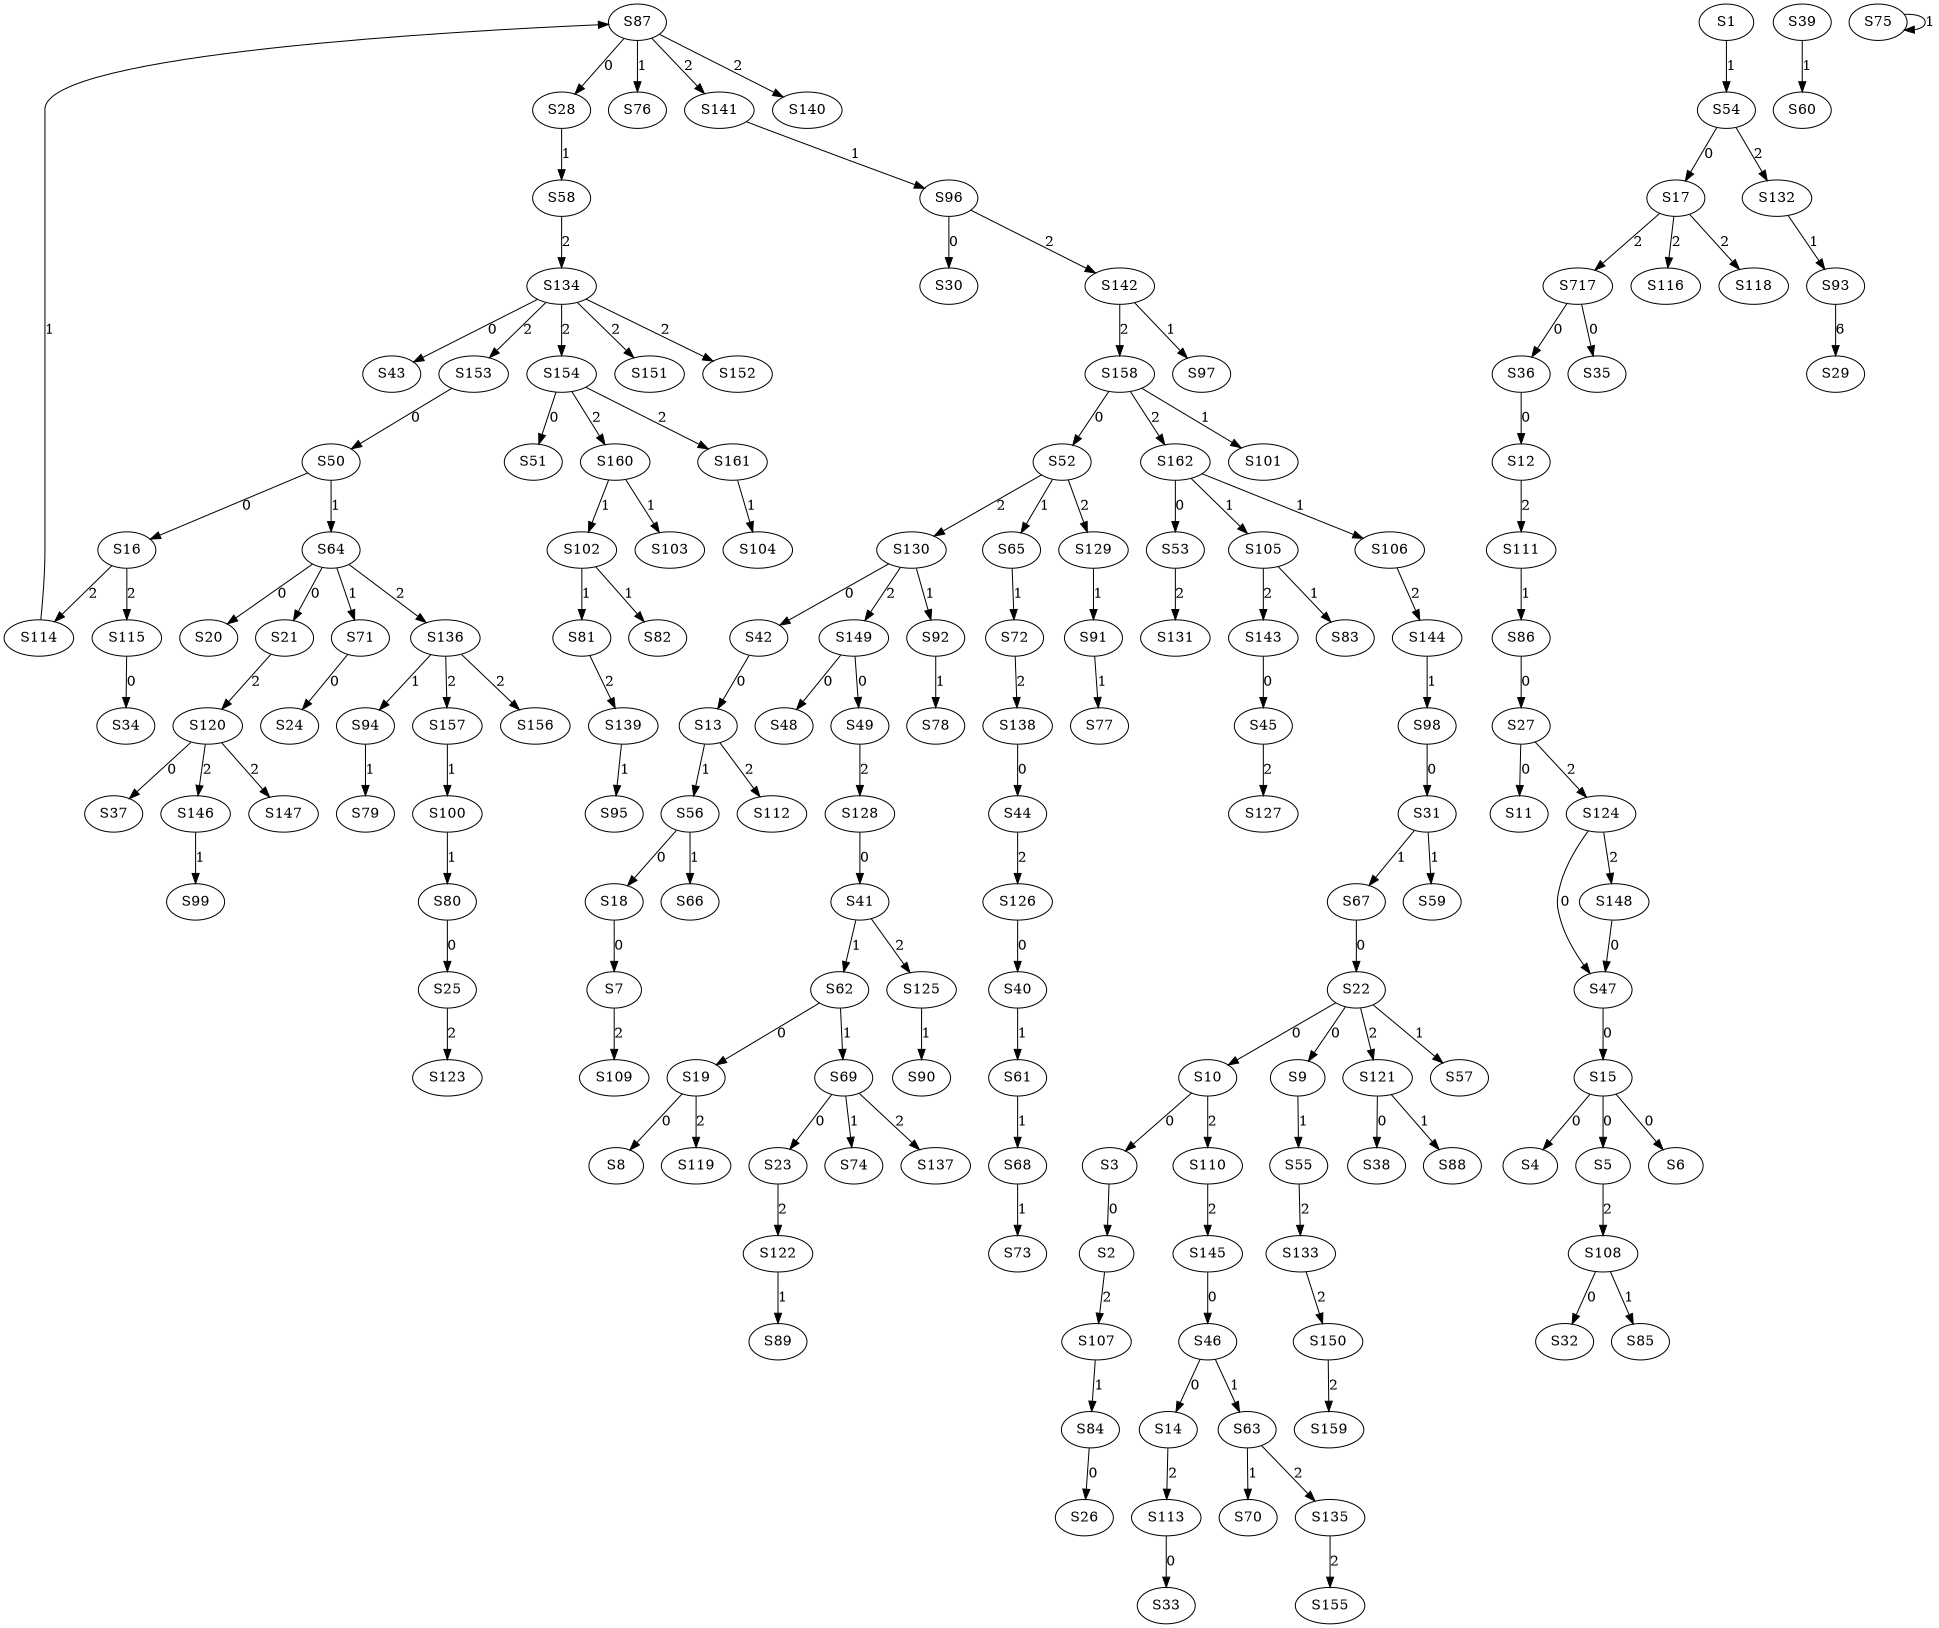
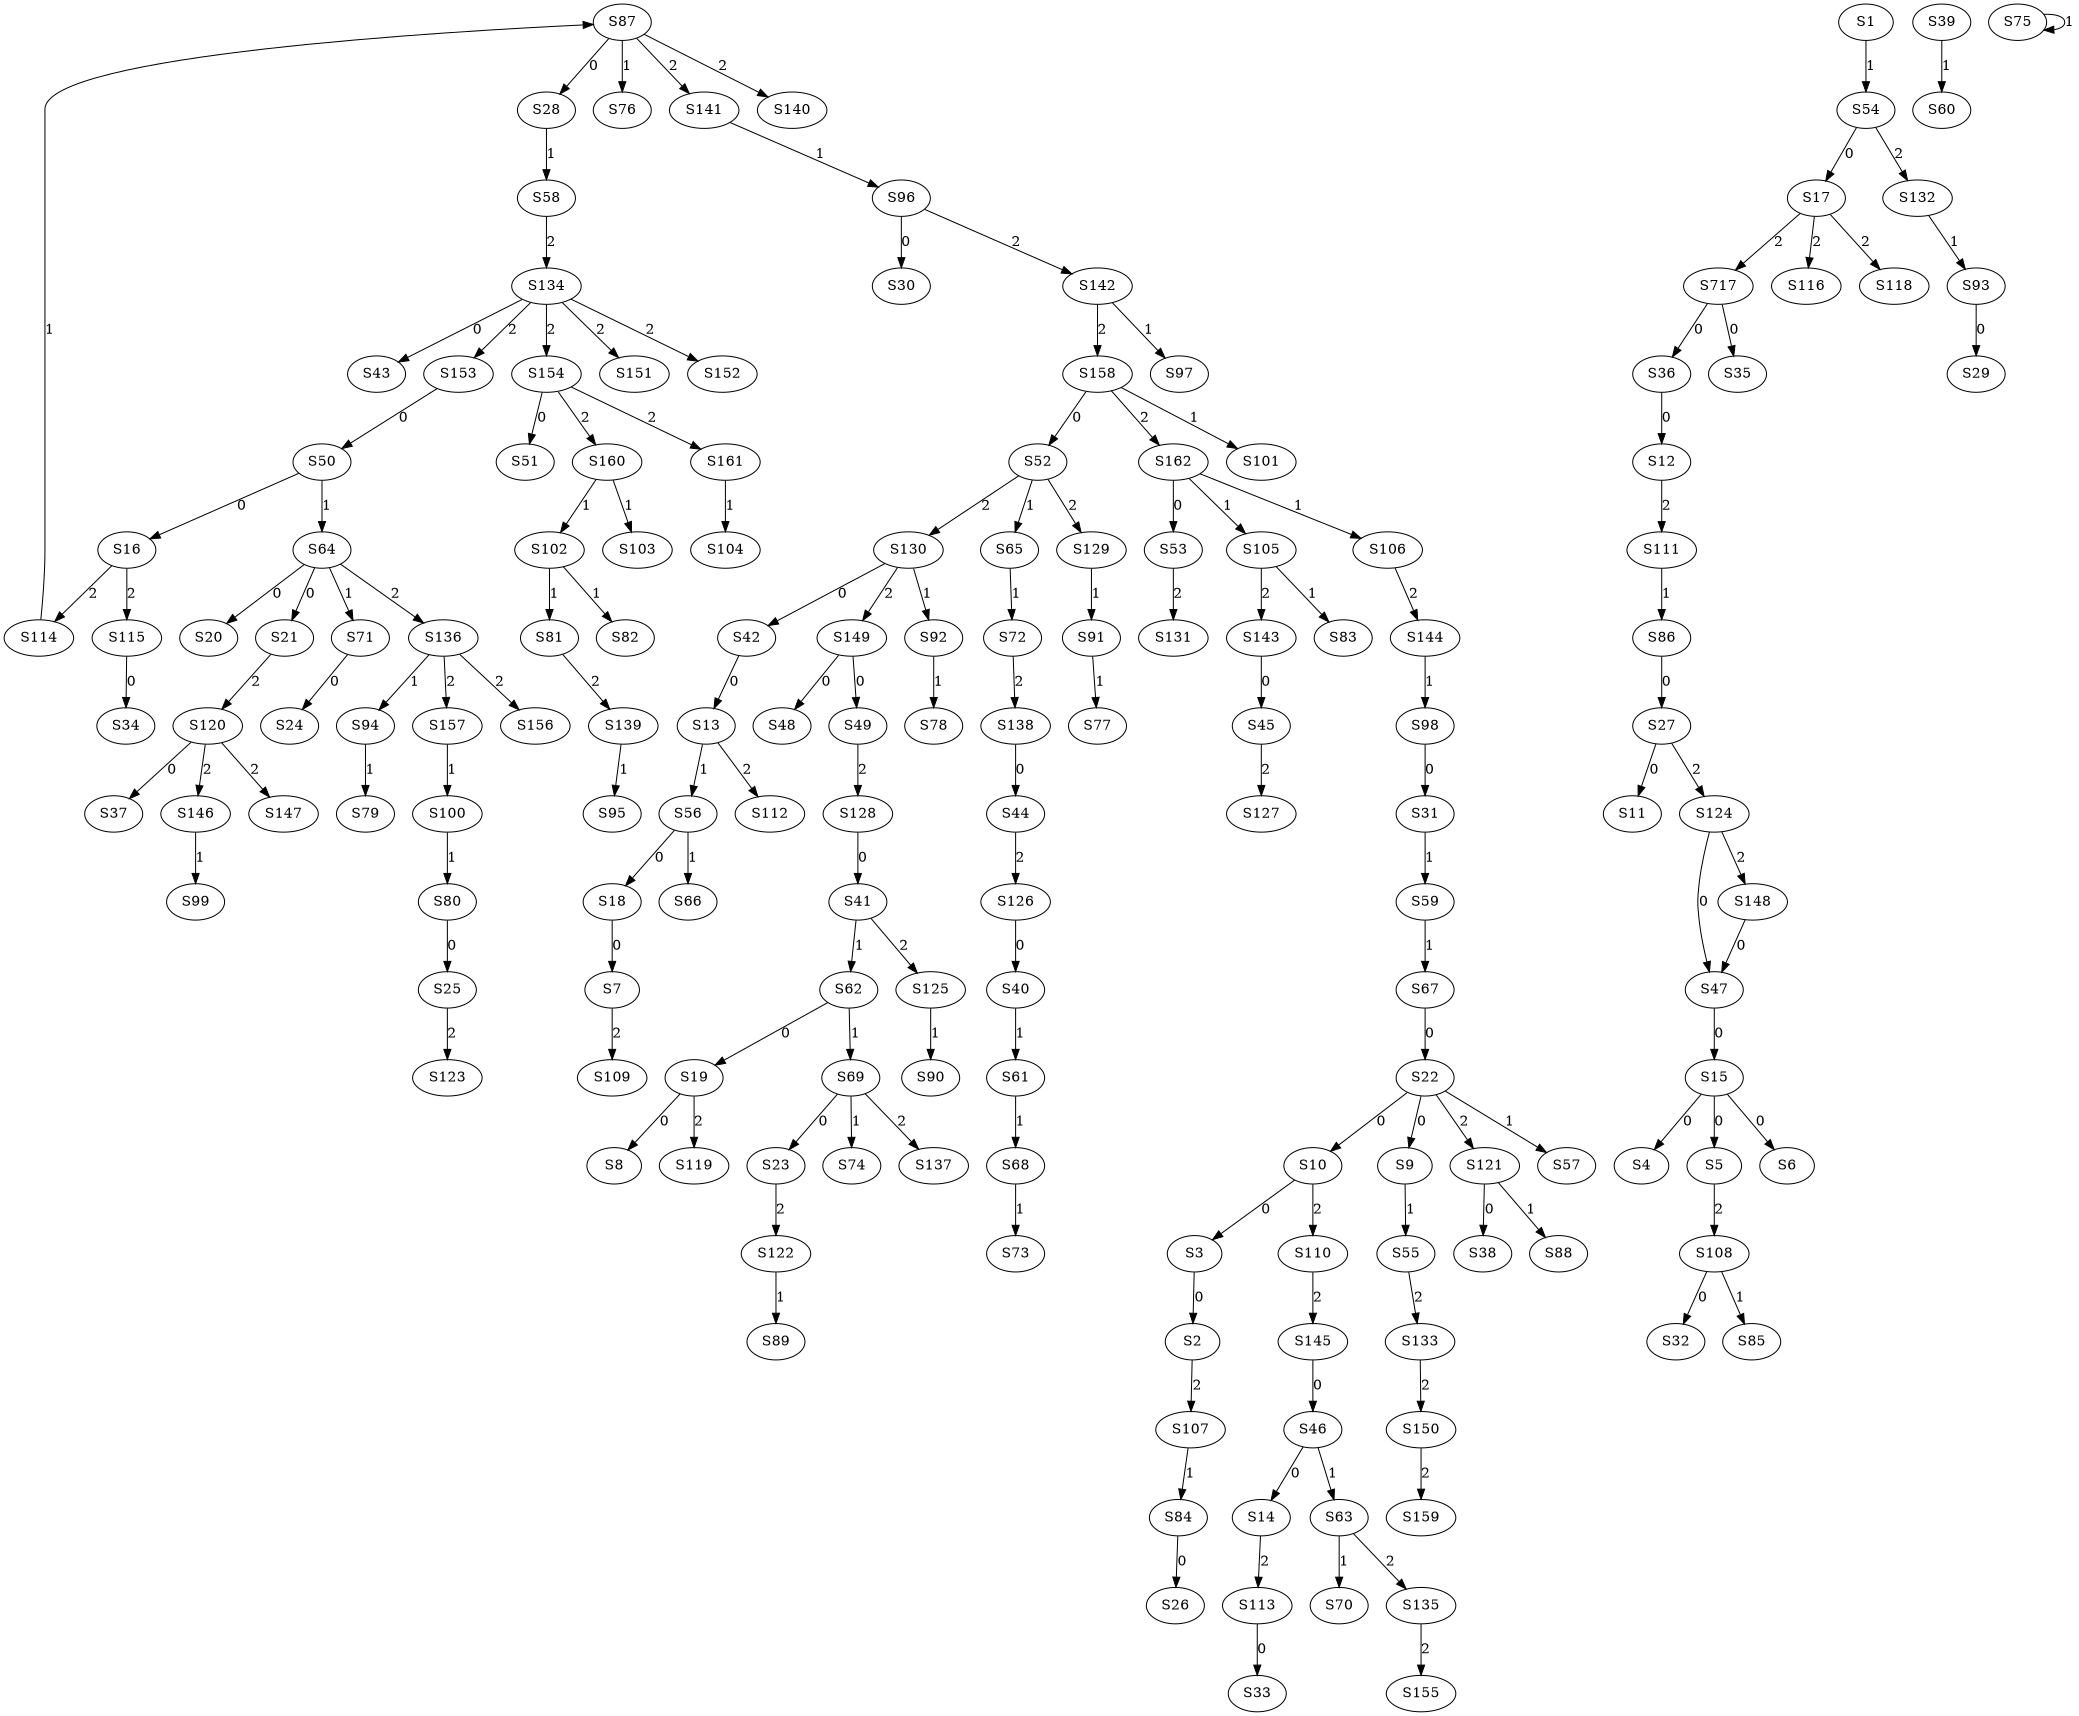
(1841, 330) -> (1981, 330)
(1395, 854) -> (1425, 941)
